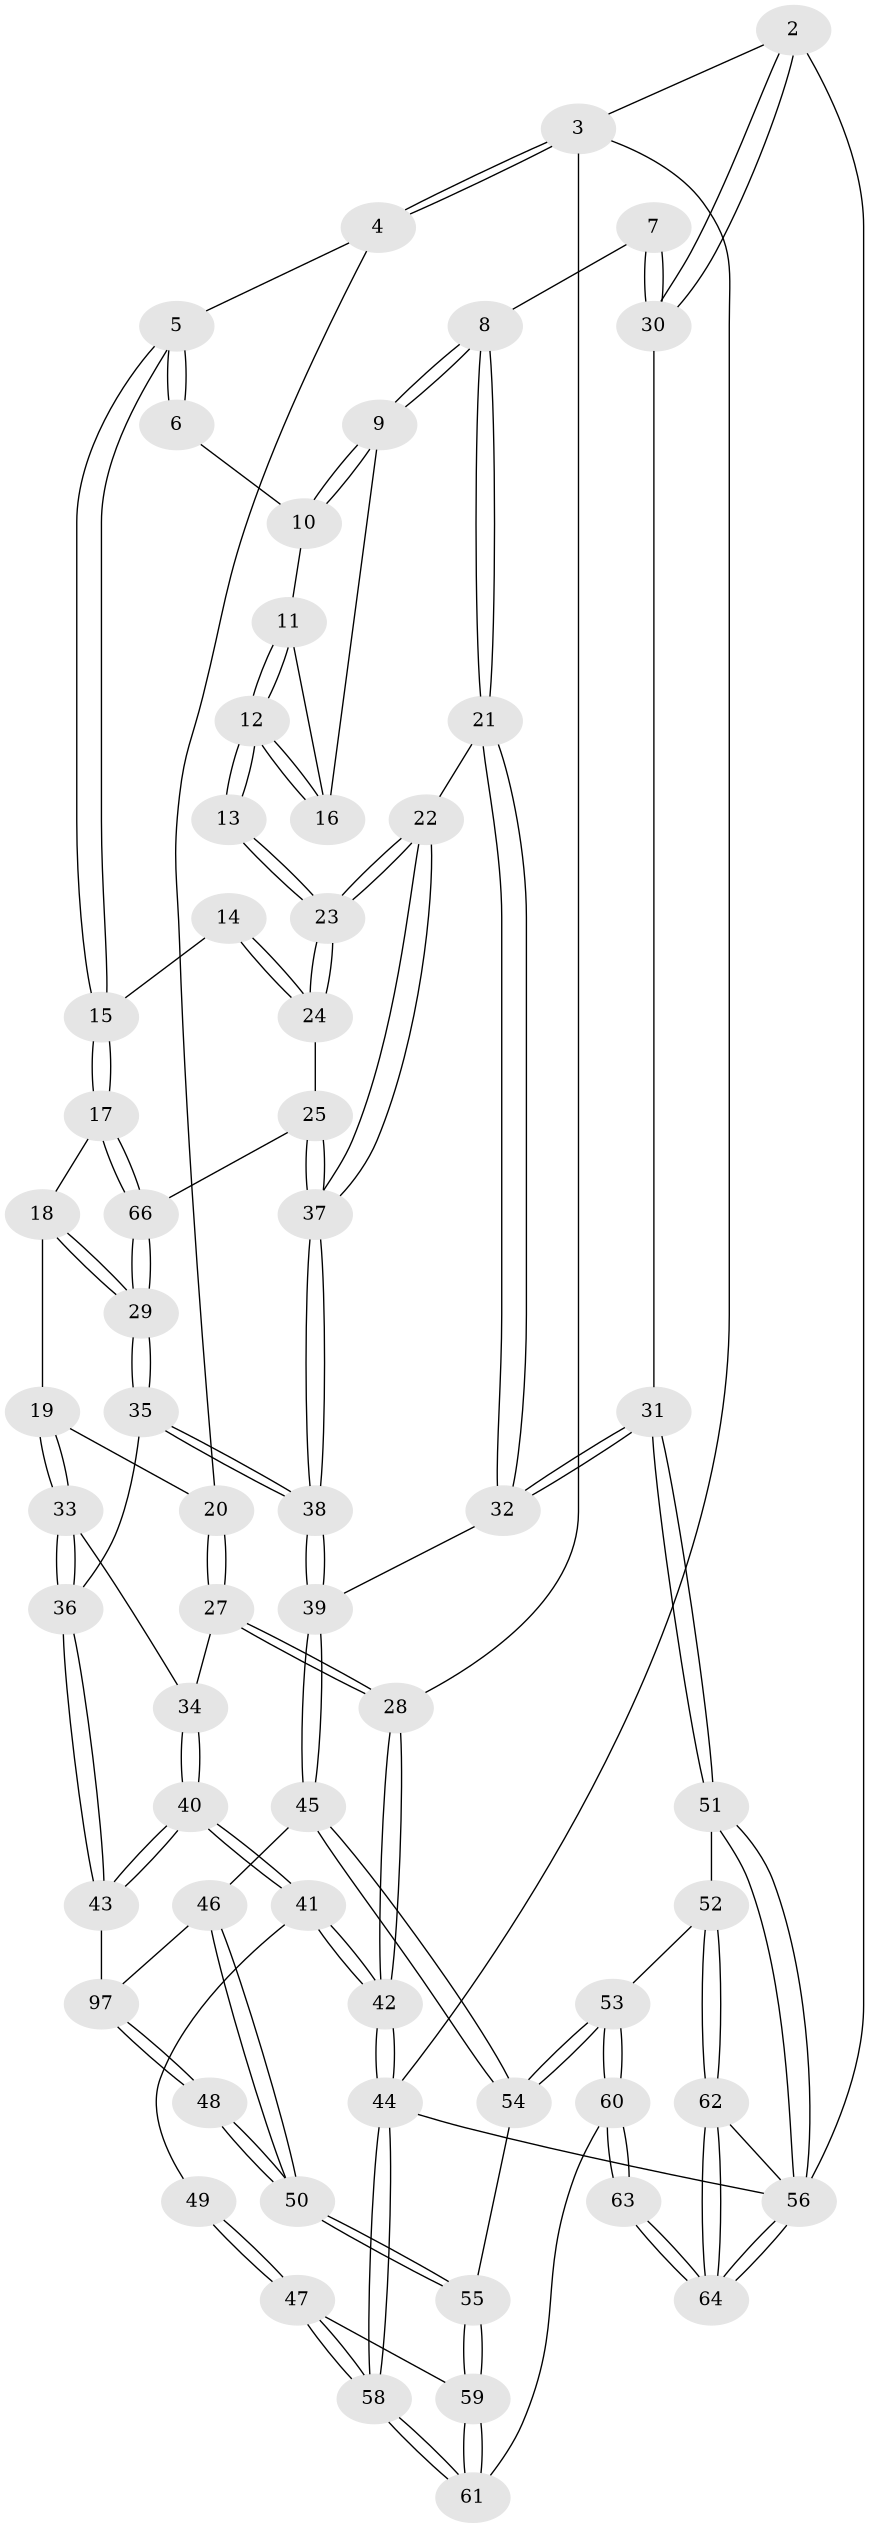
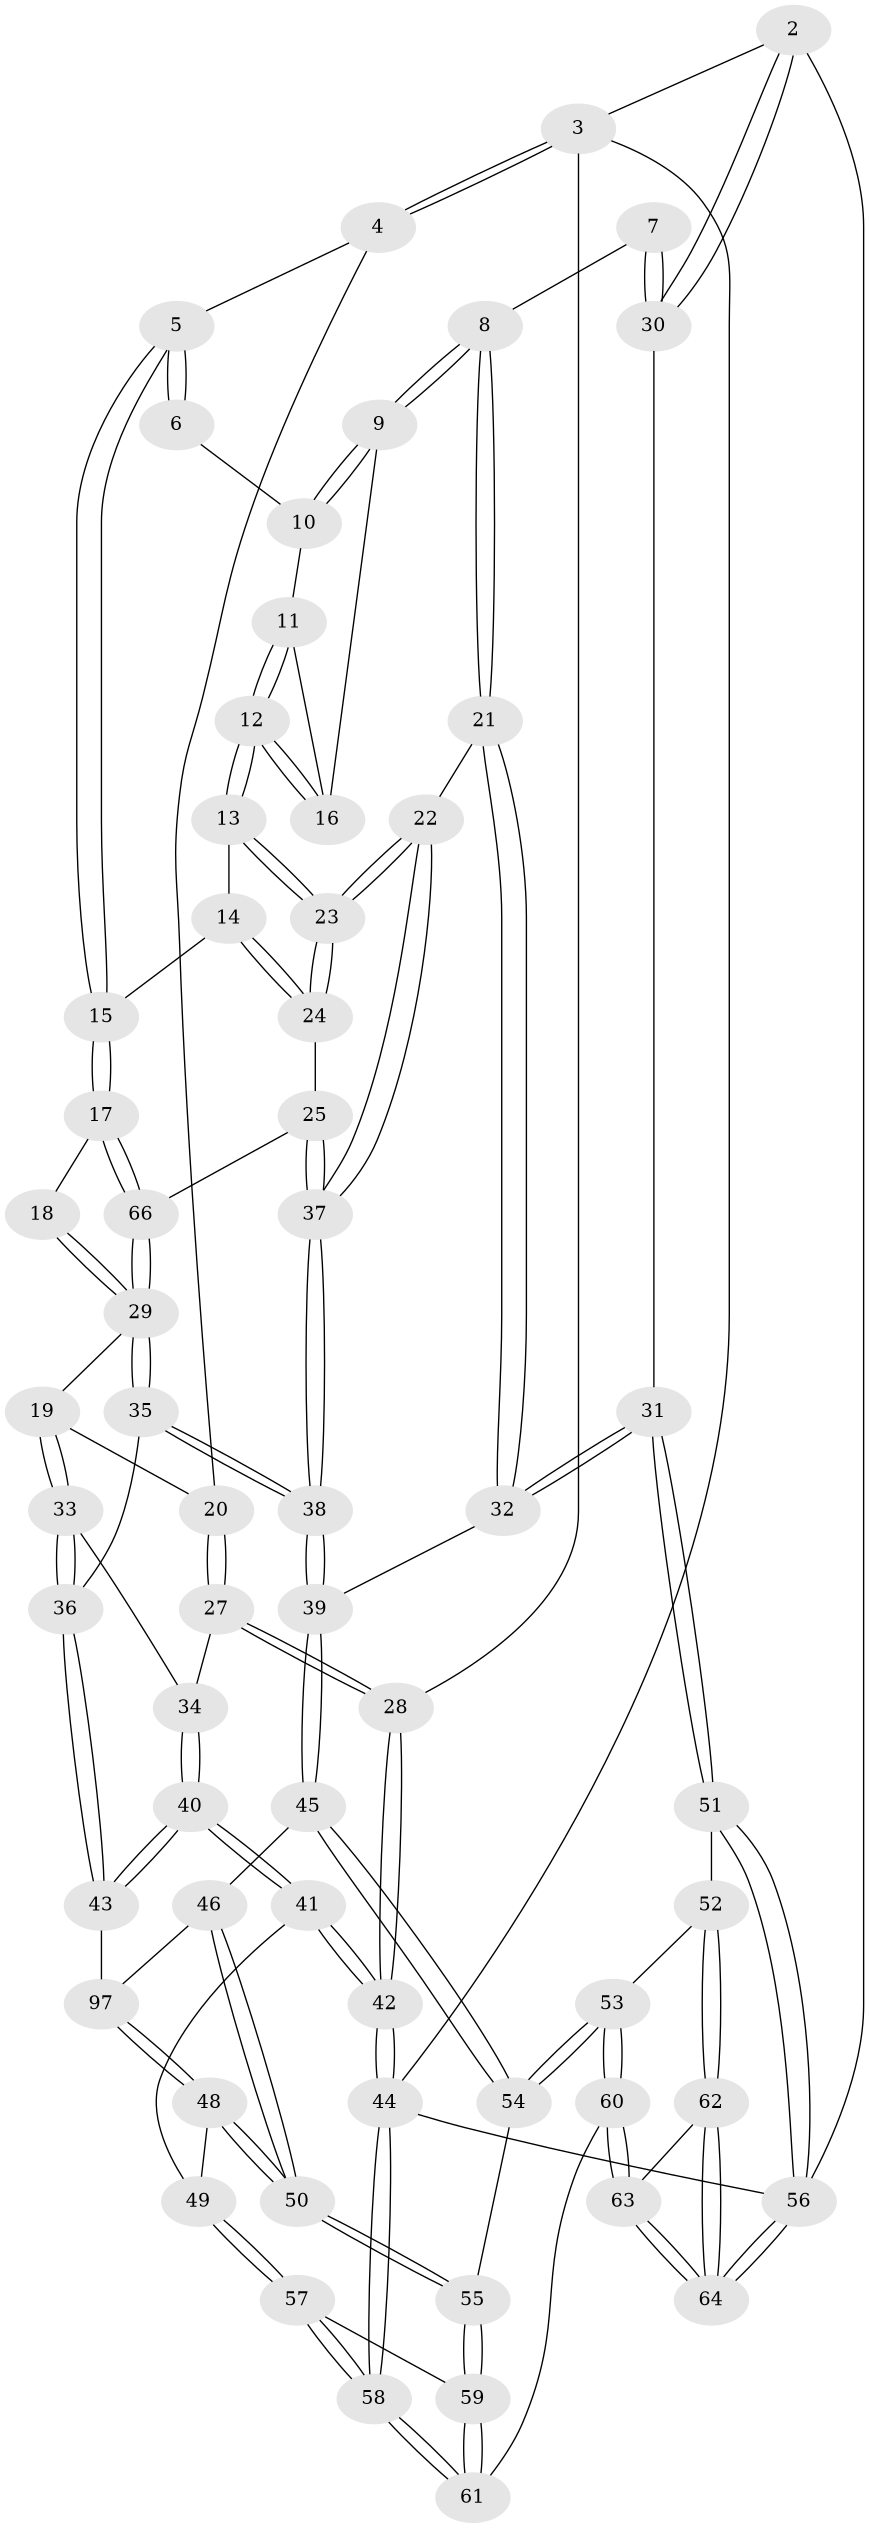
none -> (229, 869)
(42, 1313) -> (92, 1362)
none -> (204, 2152)
(755, 2152) -> (668, 2152)
(297, 2300) -> (297, 2300)
